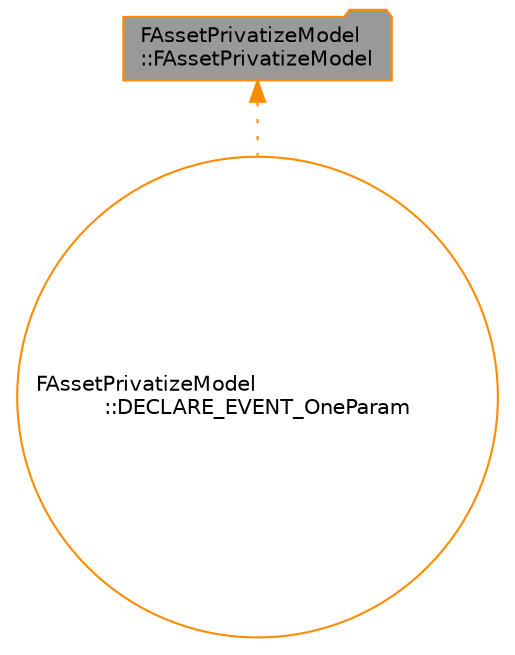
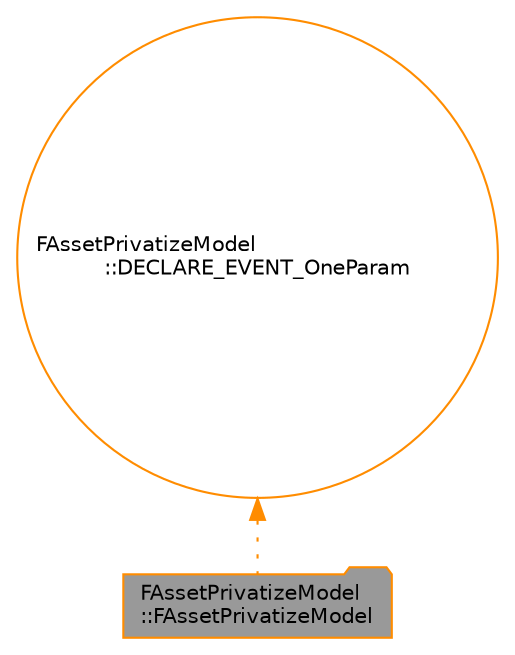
(258, 129) -> (258, 547)
